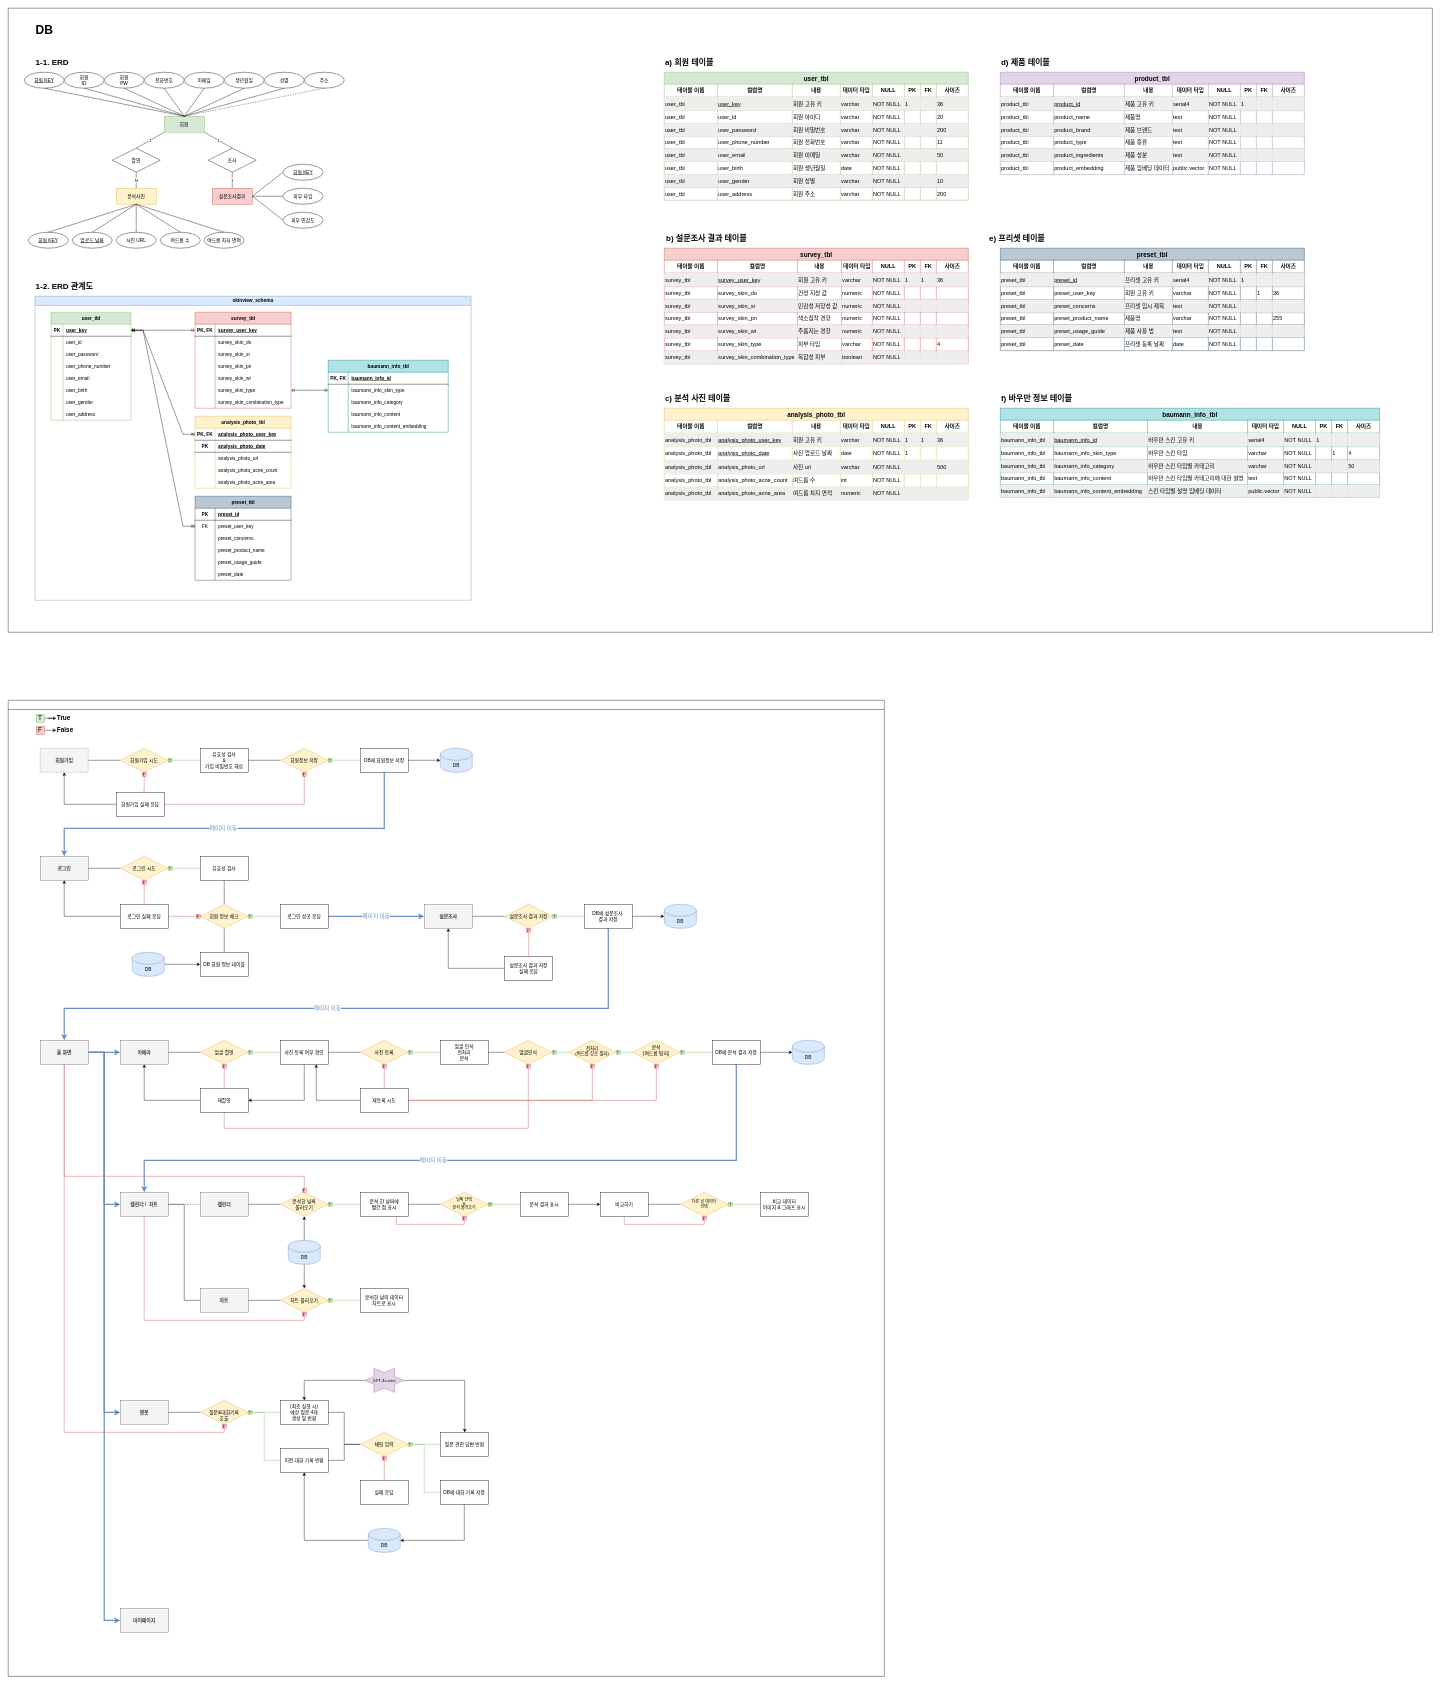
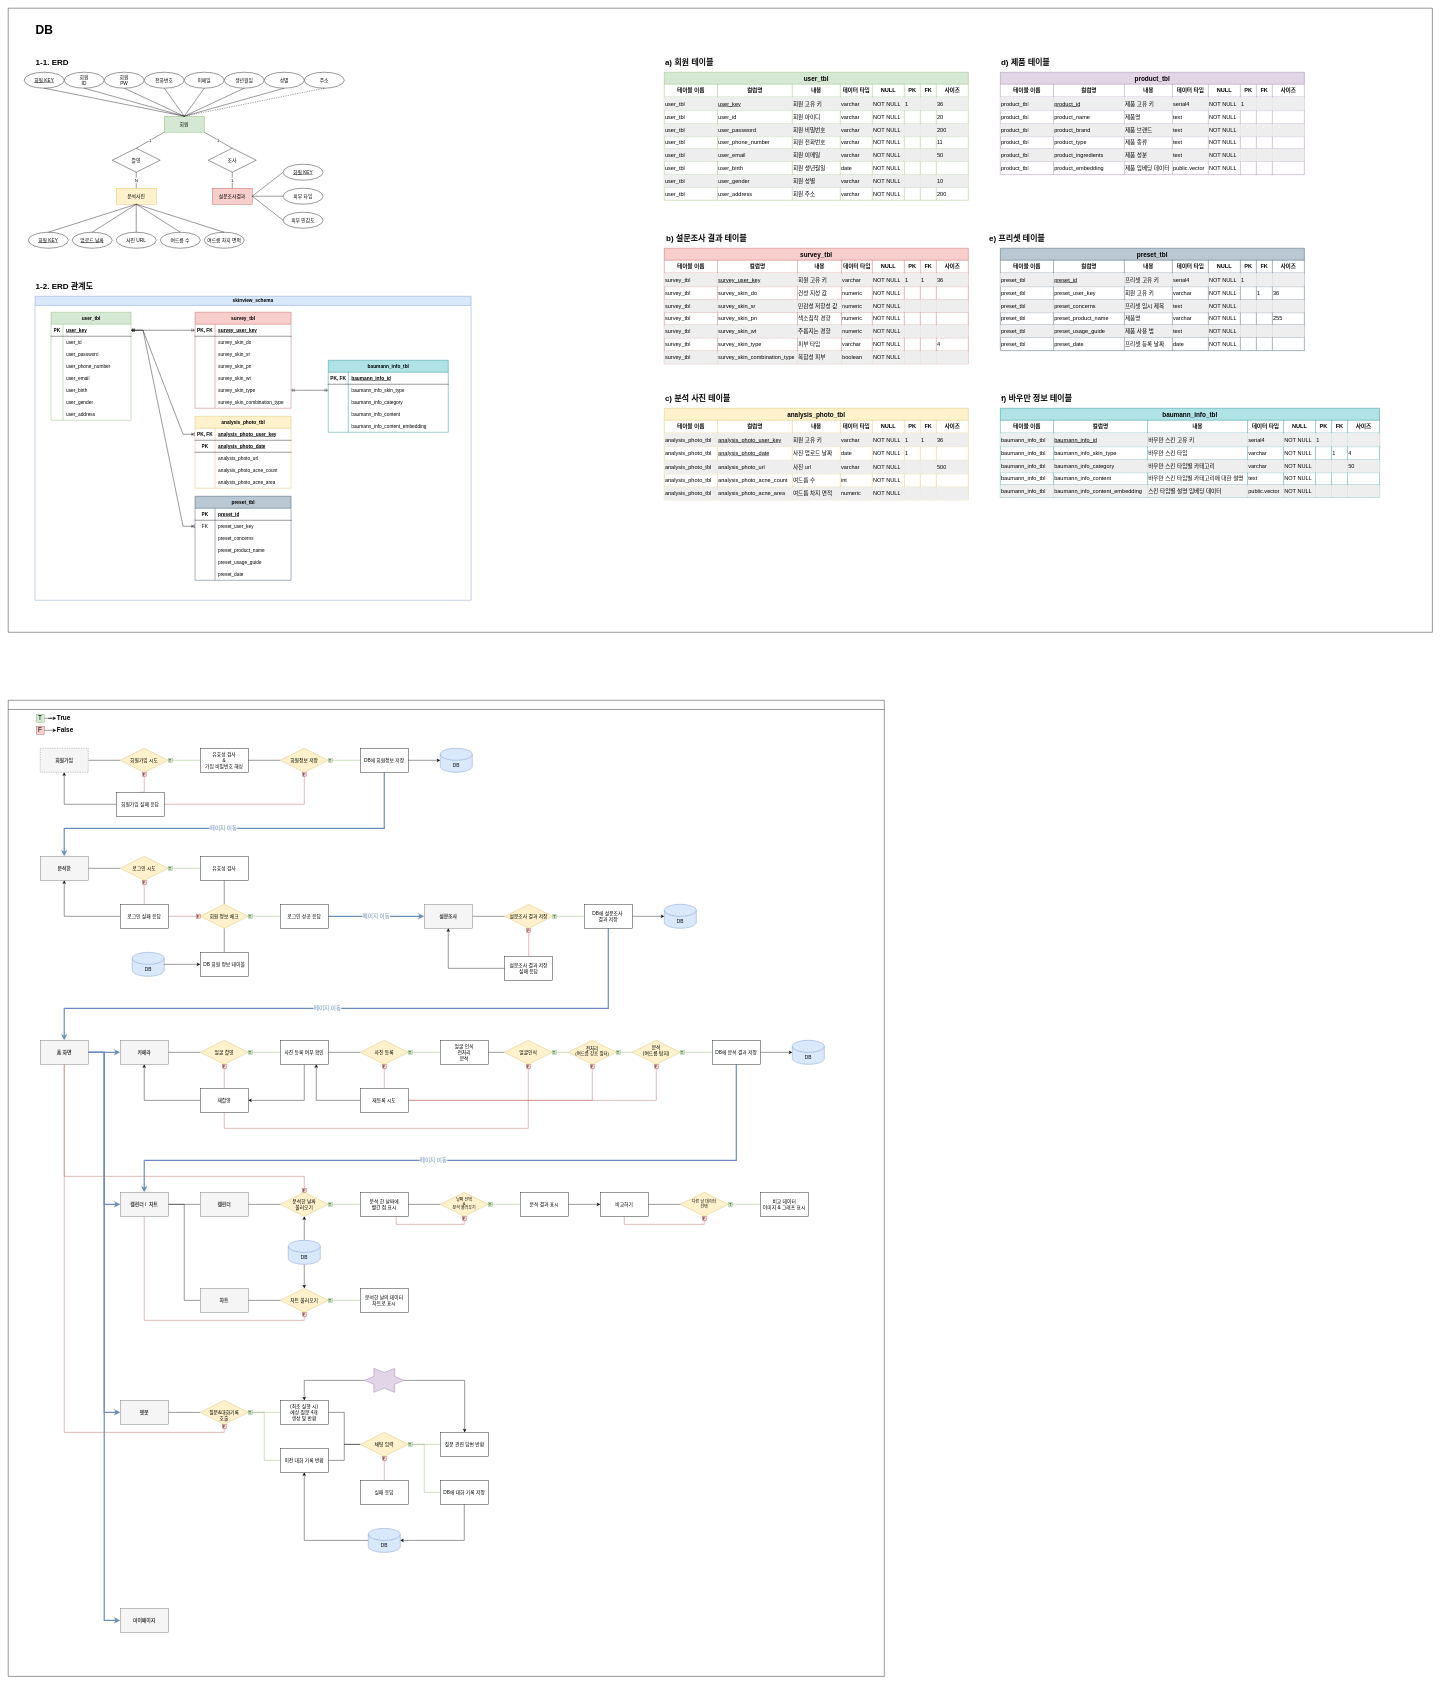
(64, 868) -> (64, 868)
(193, 1204) -> (193, 1204)
(384, 1380) -> none
